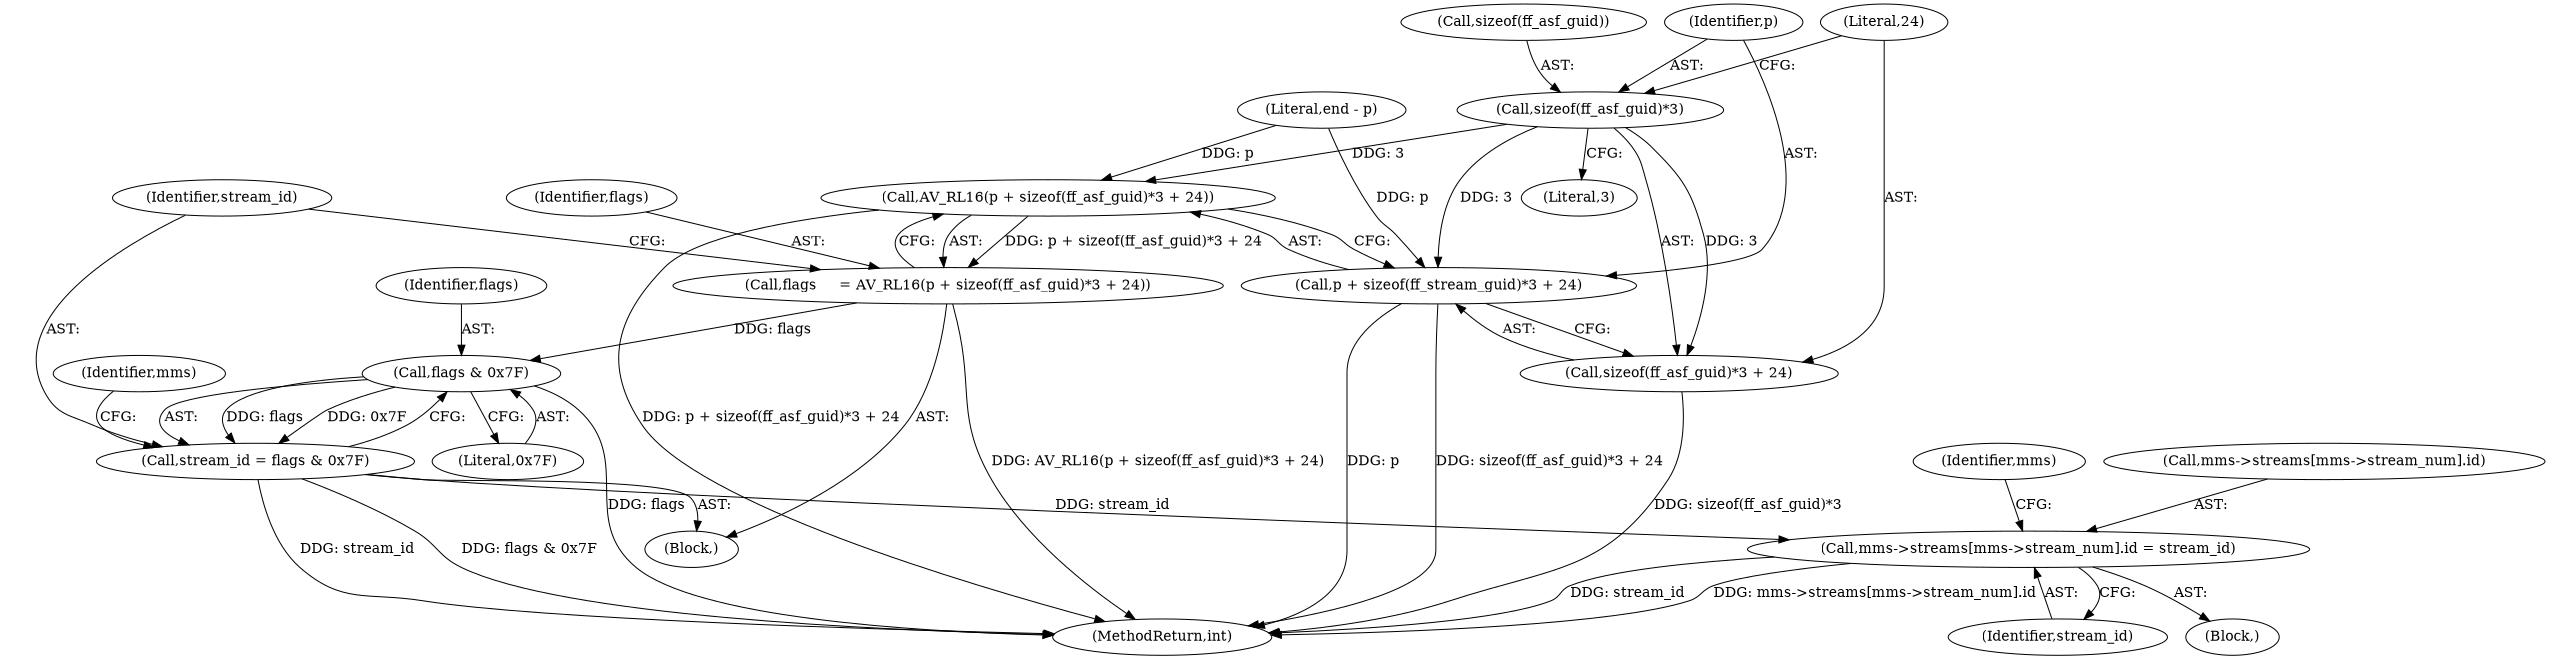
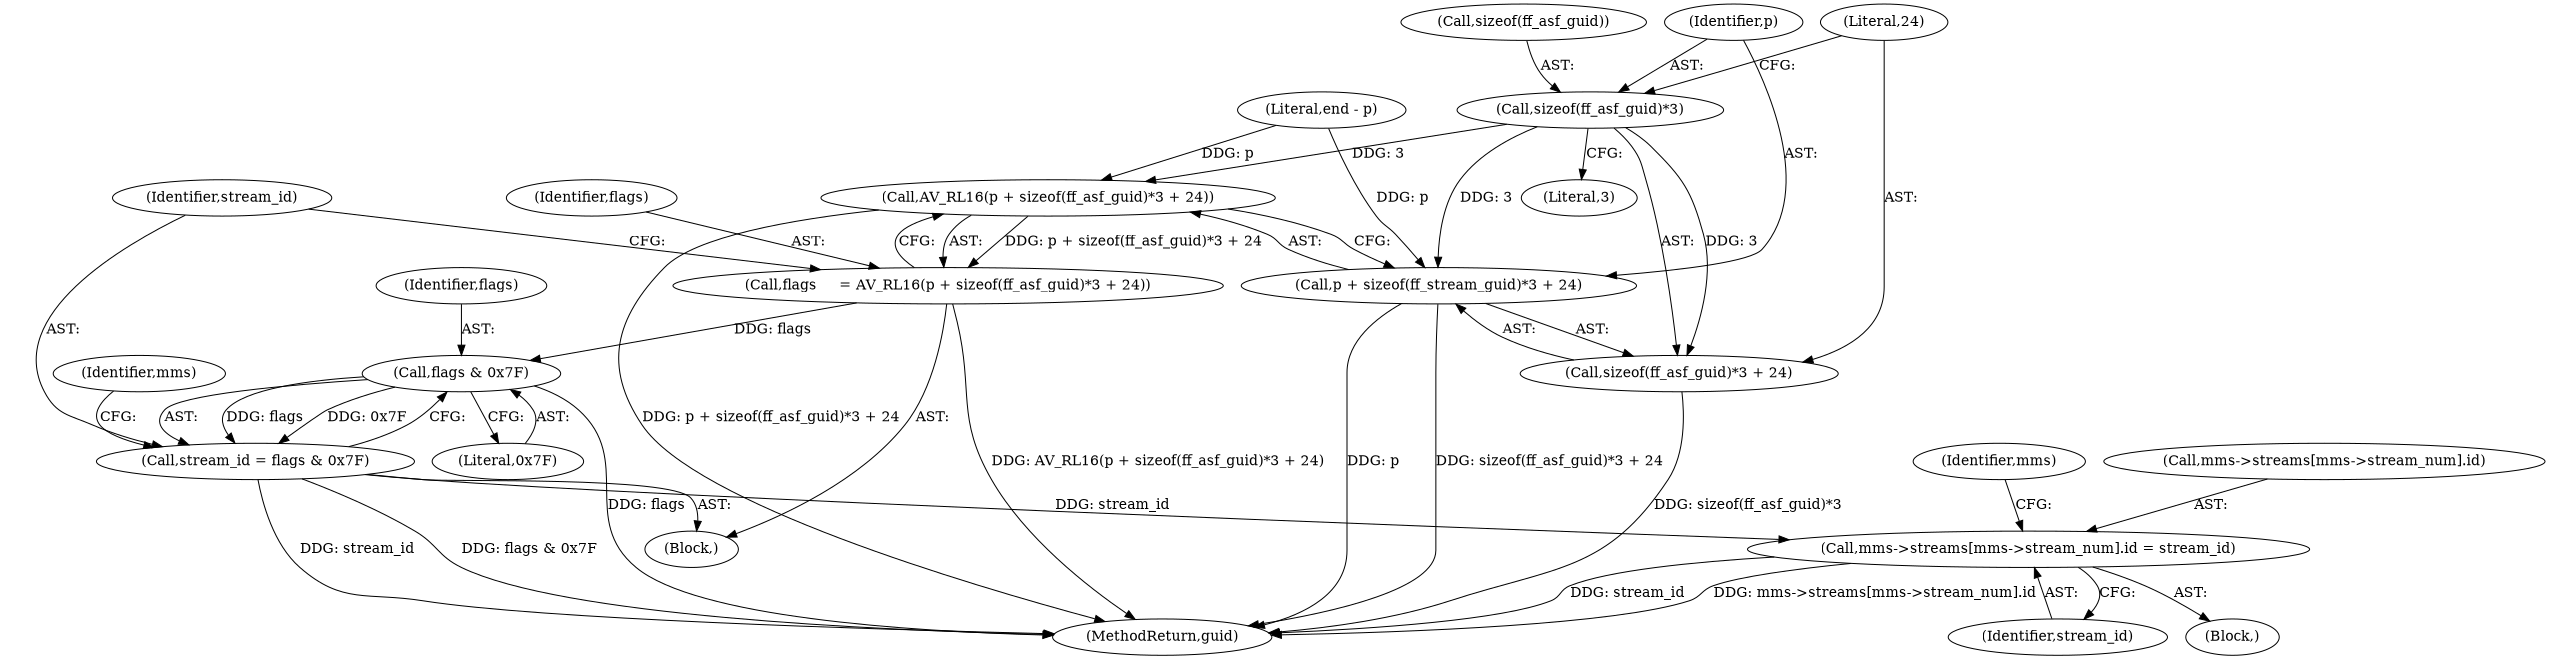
(1595, 330) -> (1595, 330)
(1162, 637) -> (1162, 637)
